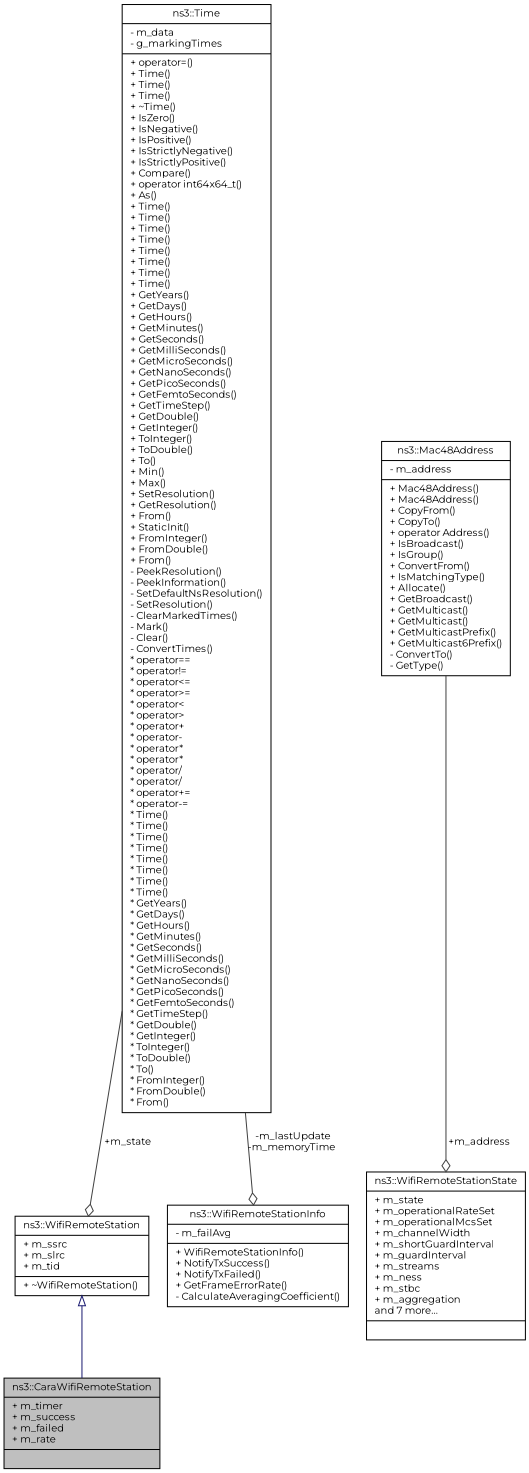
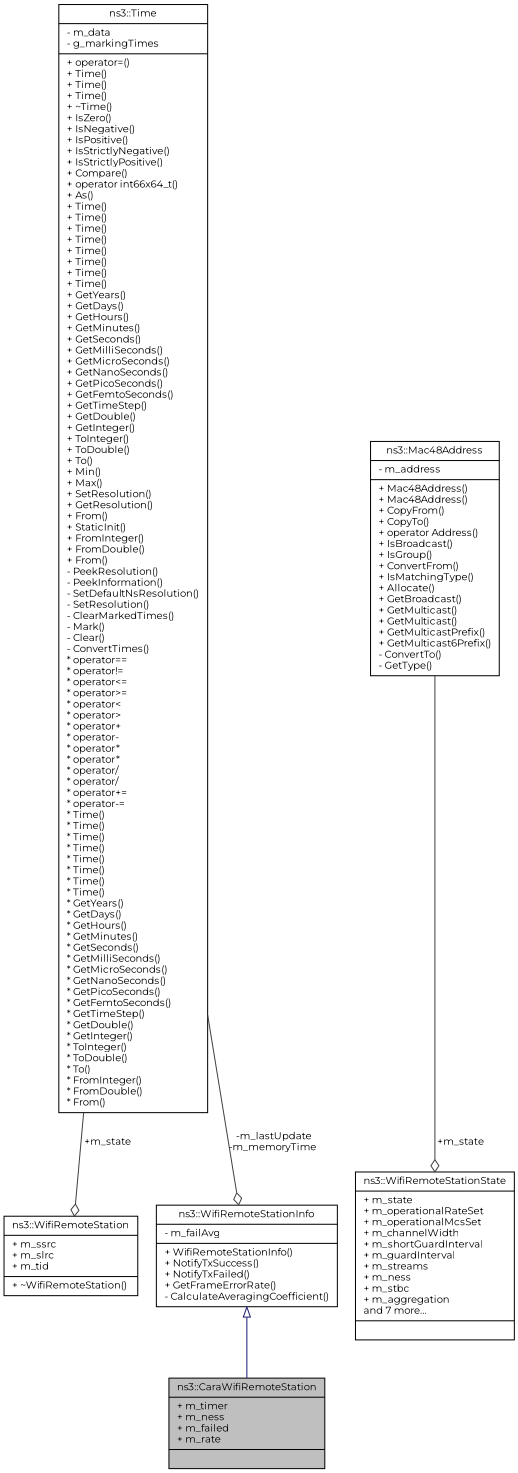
(187, 185) -> (123, 185)
(478, 1142) -> (460, 1142)
(82, 1342) -> (247, 1348)
(44, 1417) -> (201, 1417)
